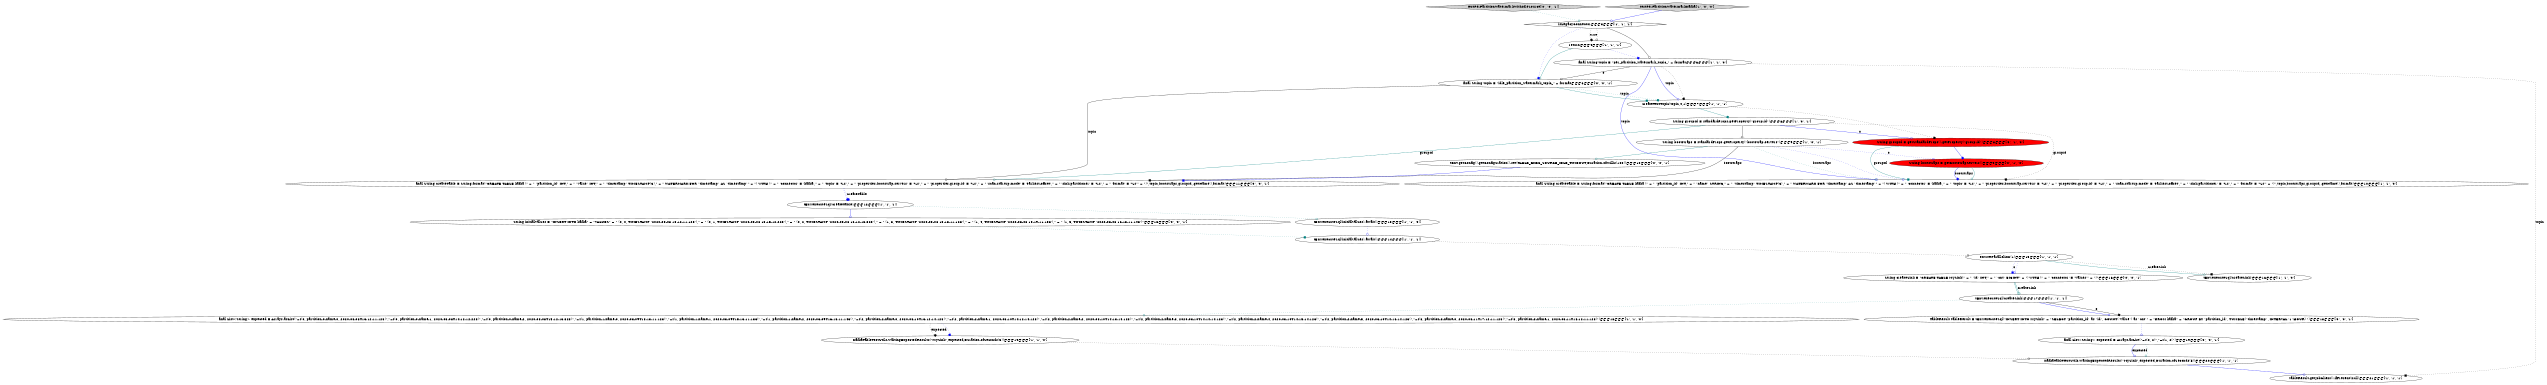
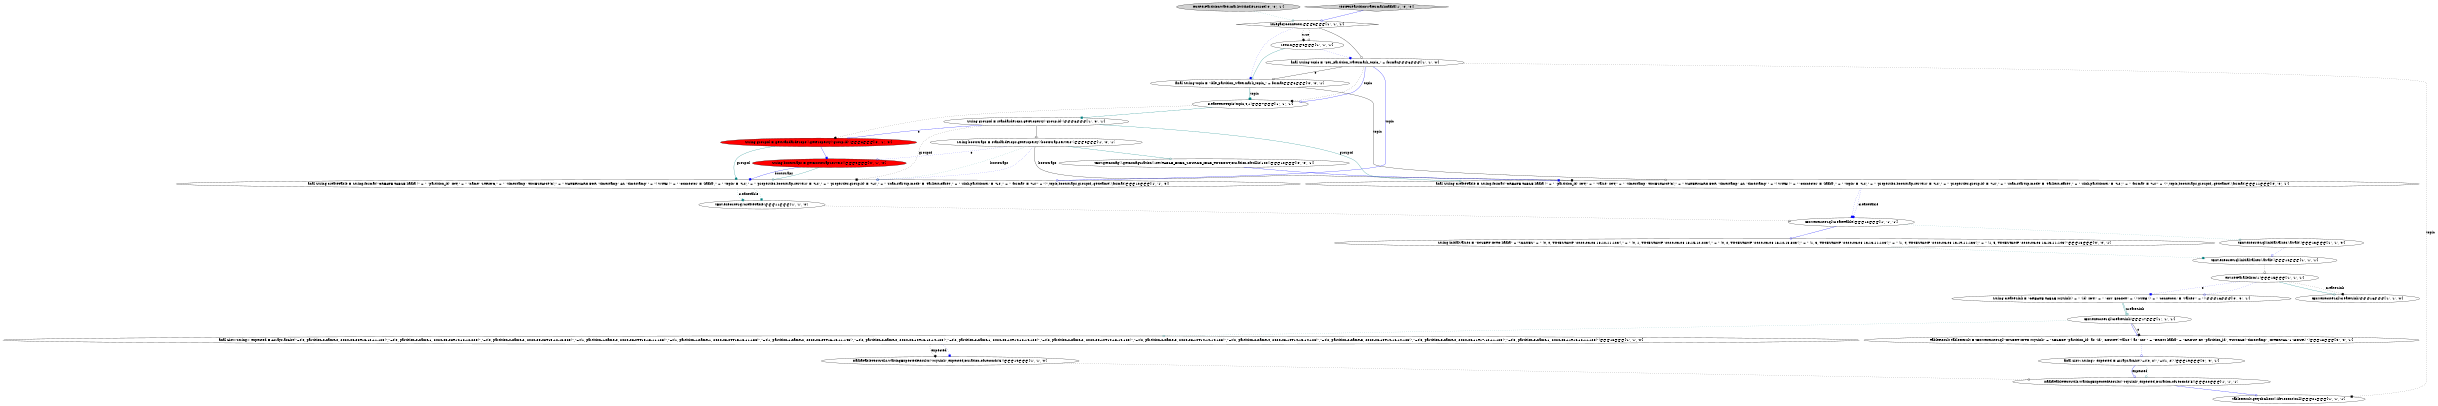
(1513, 7) -> (1238, 7)
none -> (762, 205)
